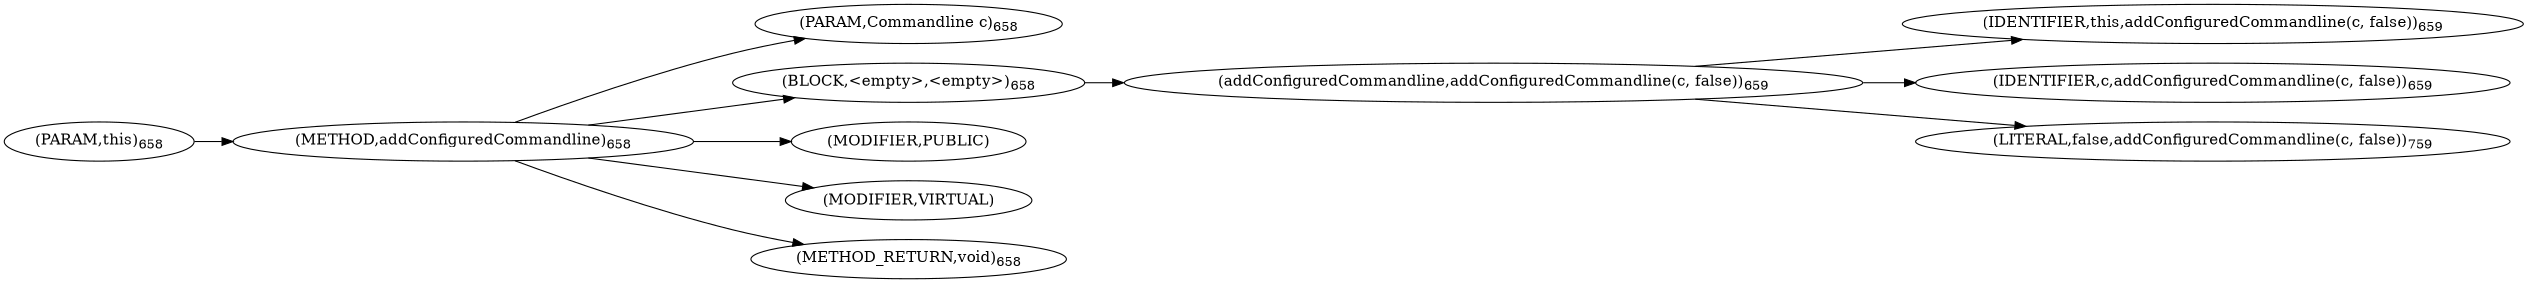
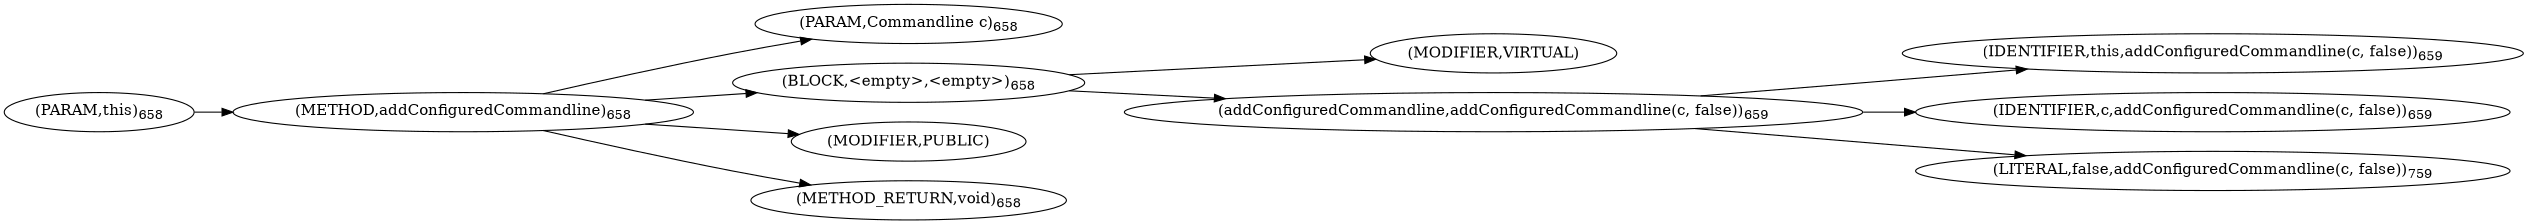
(695, 172) -> (1217, 67)
